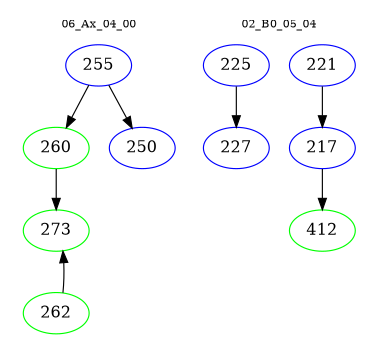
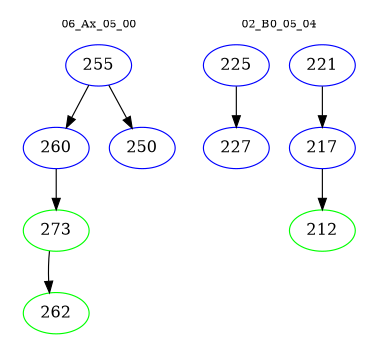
(99, 25) -> (99, 25)
(56, 148) -> (56, 148)
(322, 231) -> (322, 231)
(64, 278) -> (49, 266)
